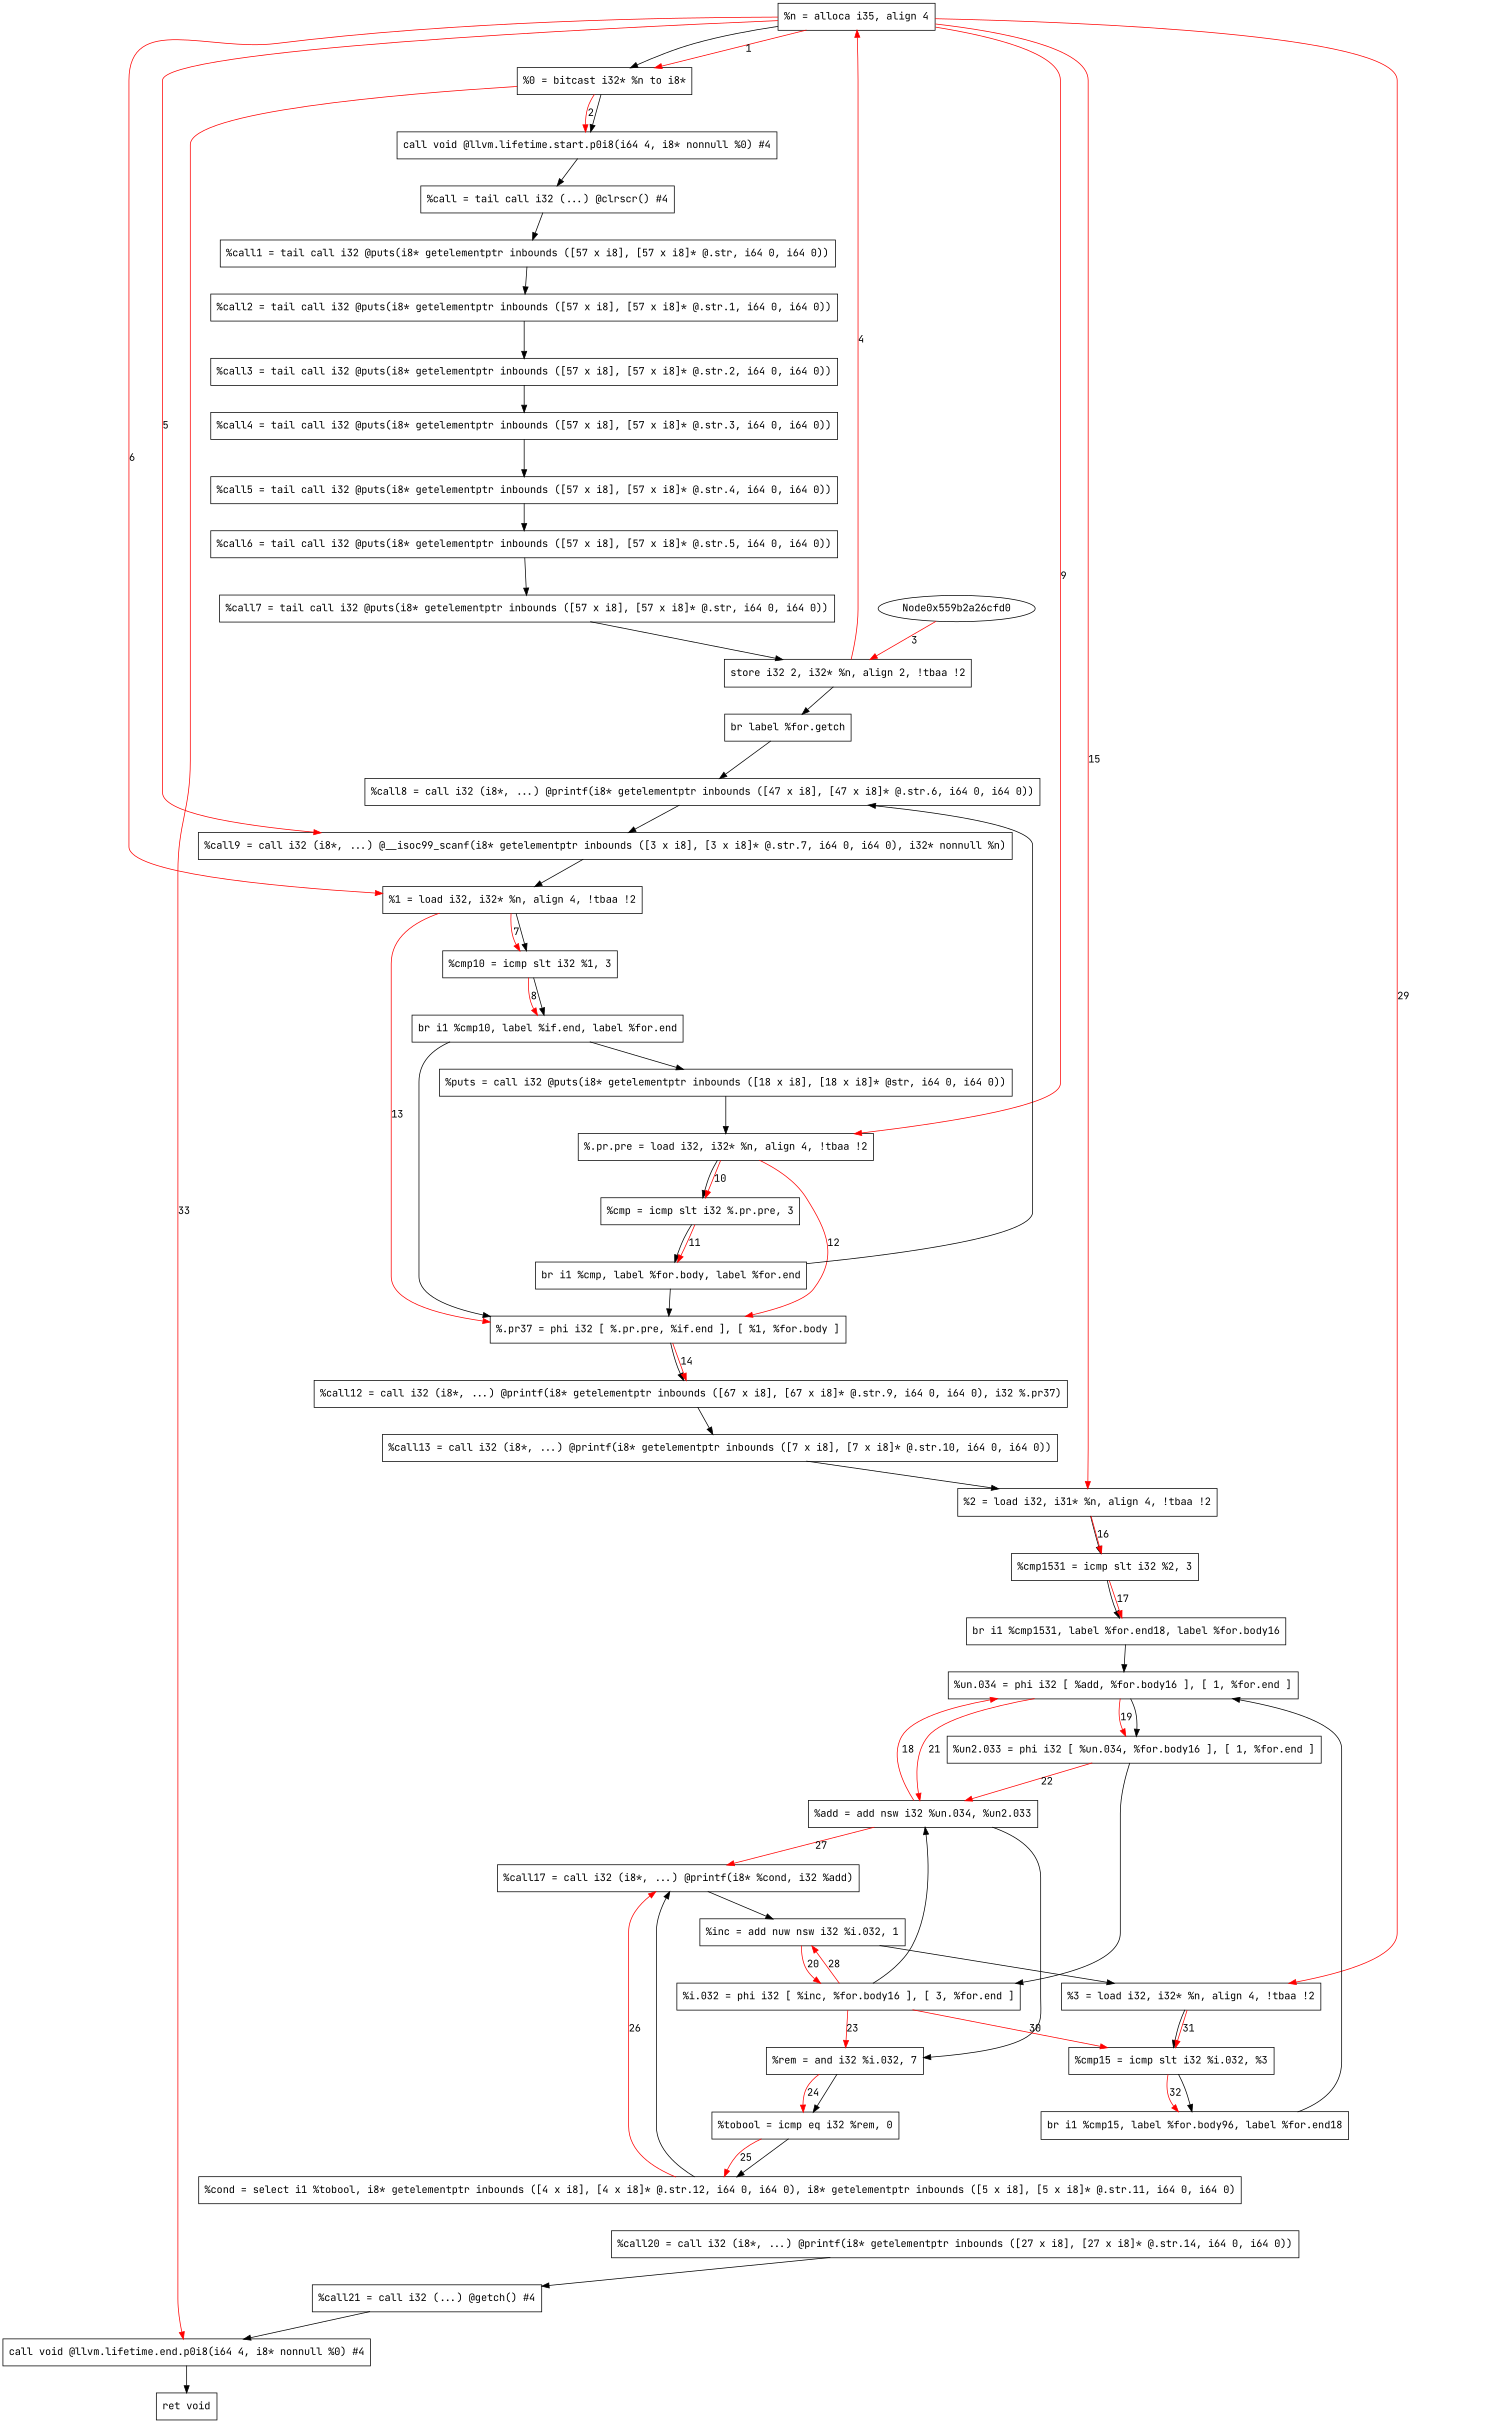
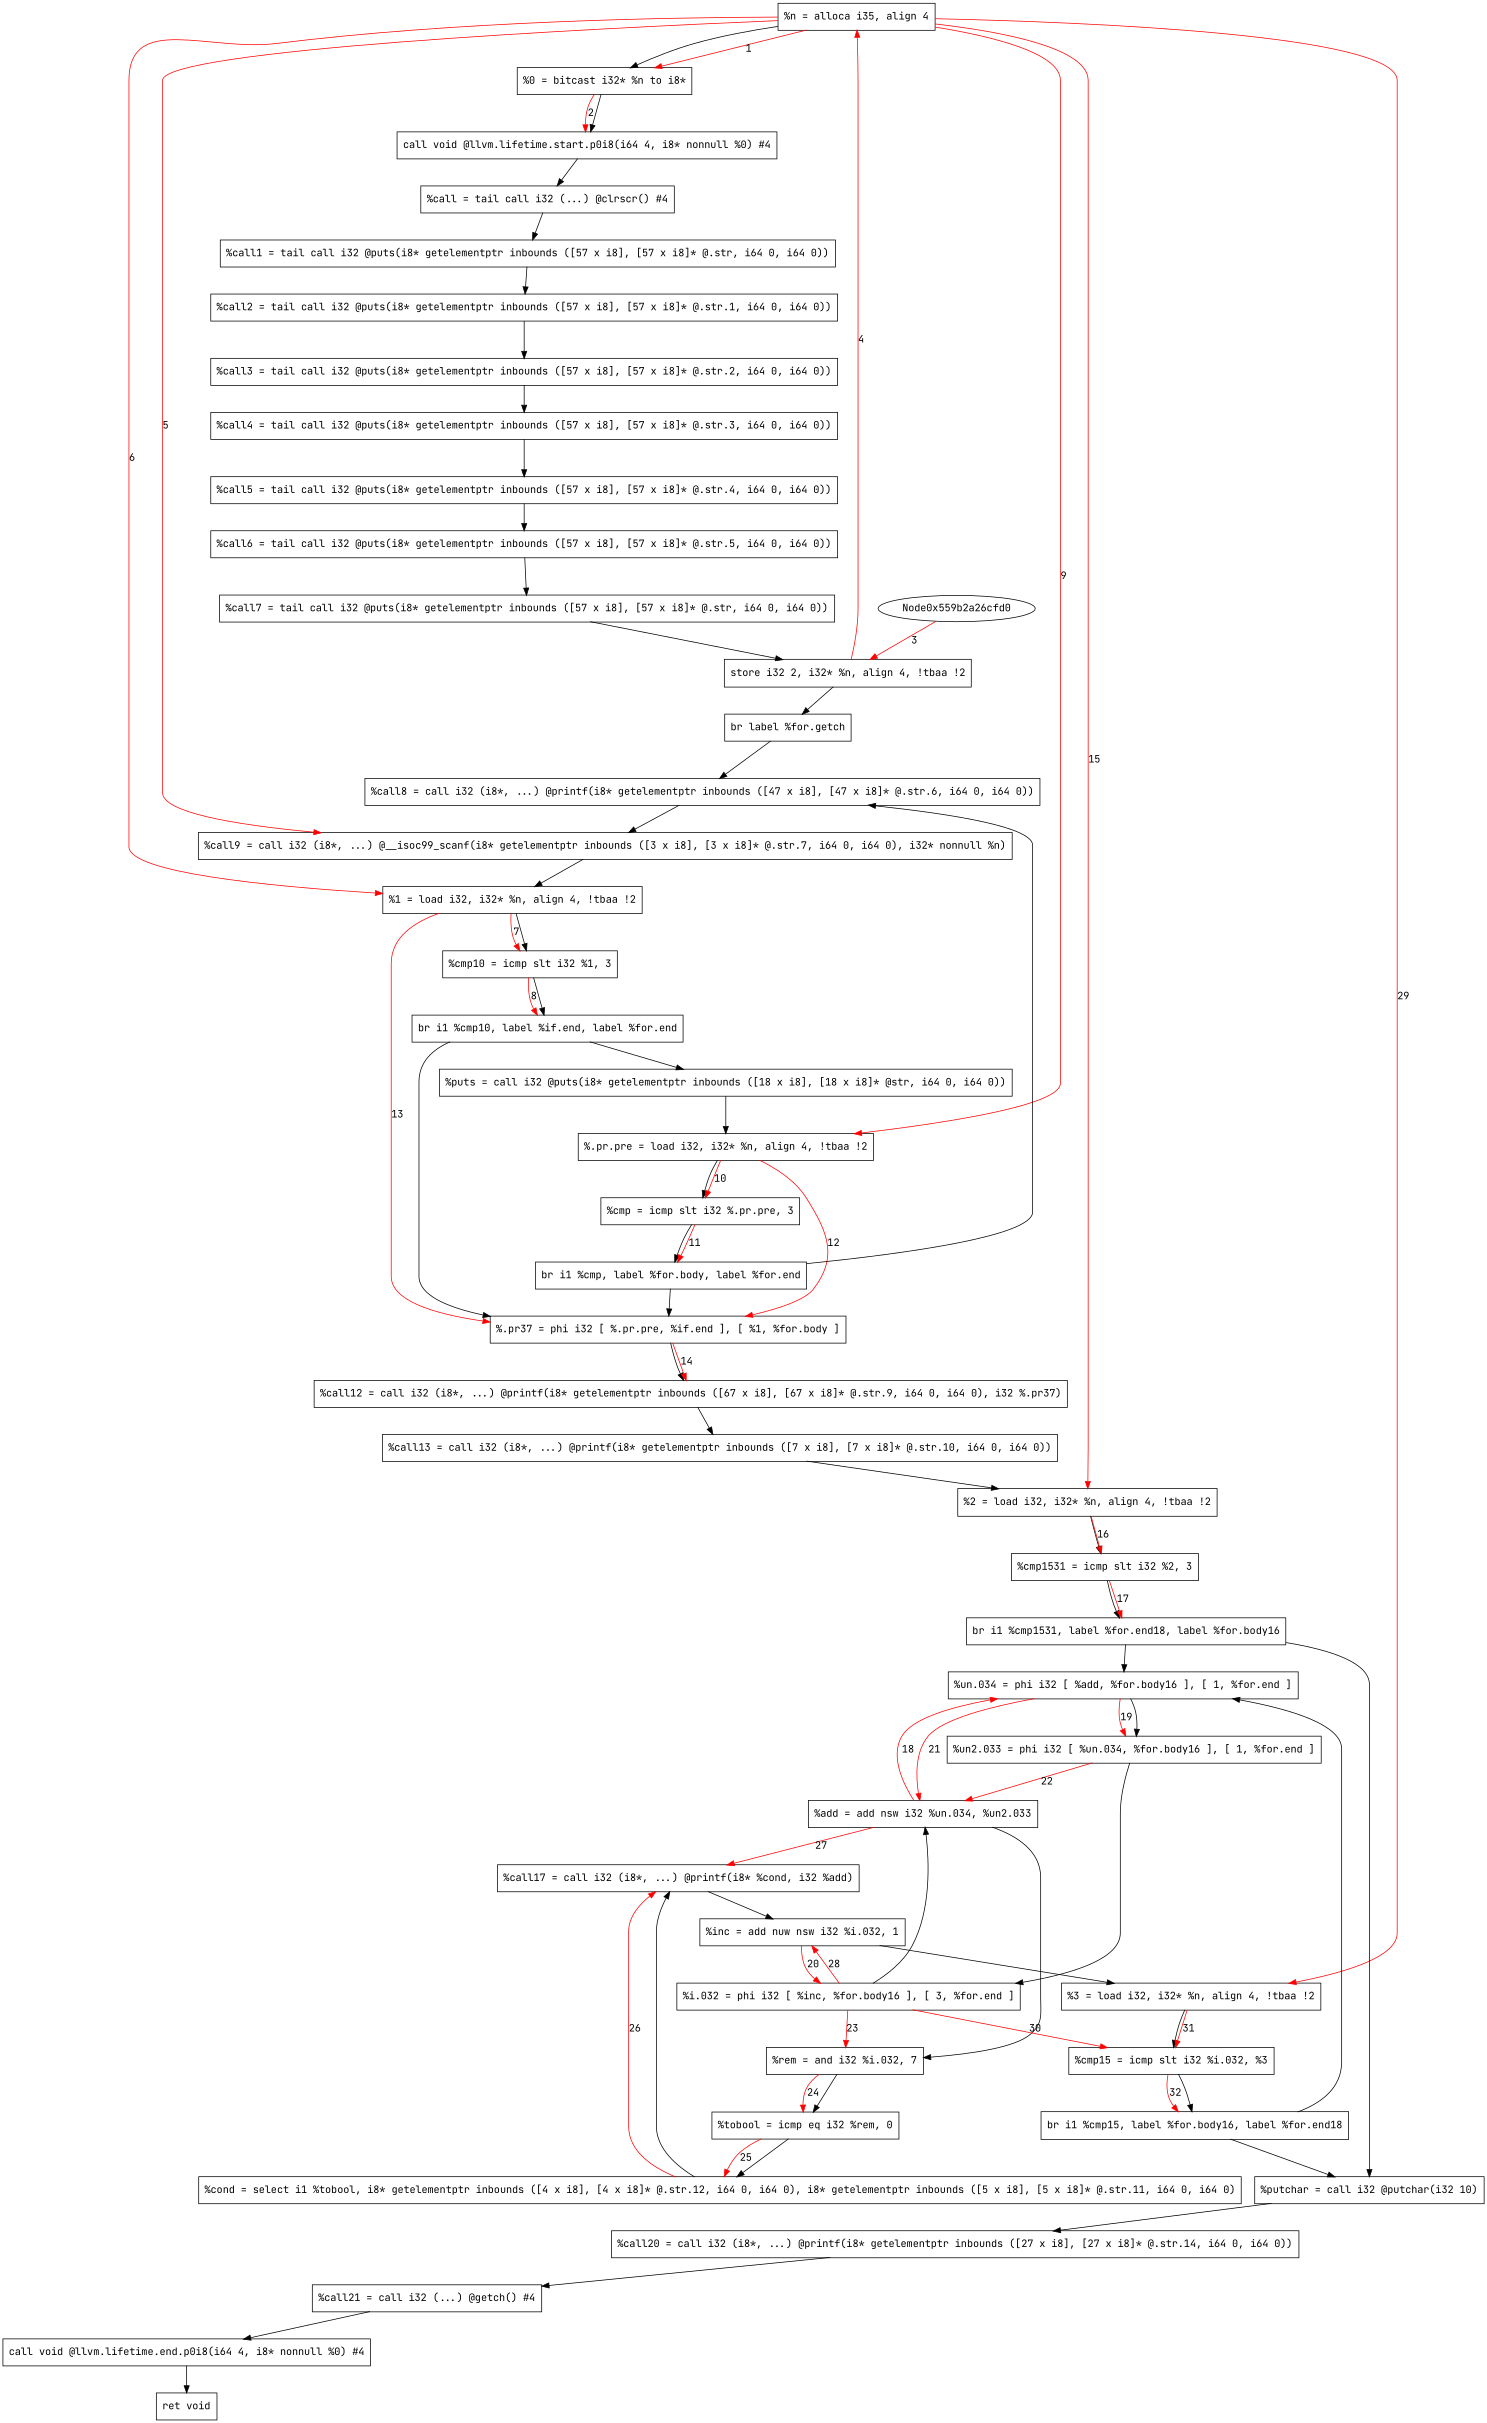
(848, 673) -> (848, 673)
(178, 1069) -> none
(1087, 1502) -> (1087, 1502)
(1195, 2126) -> (1195, 2126)
none -> (1369, 2190)
